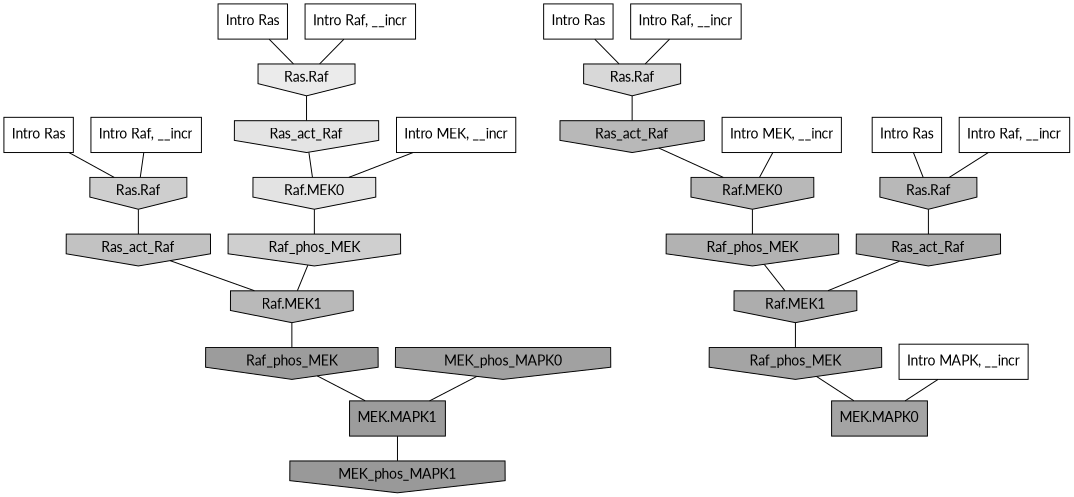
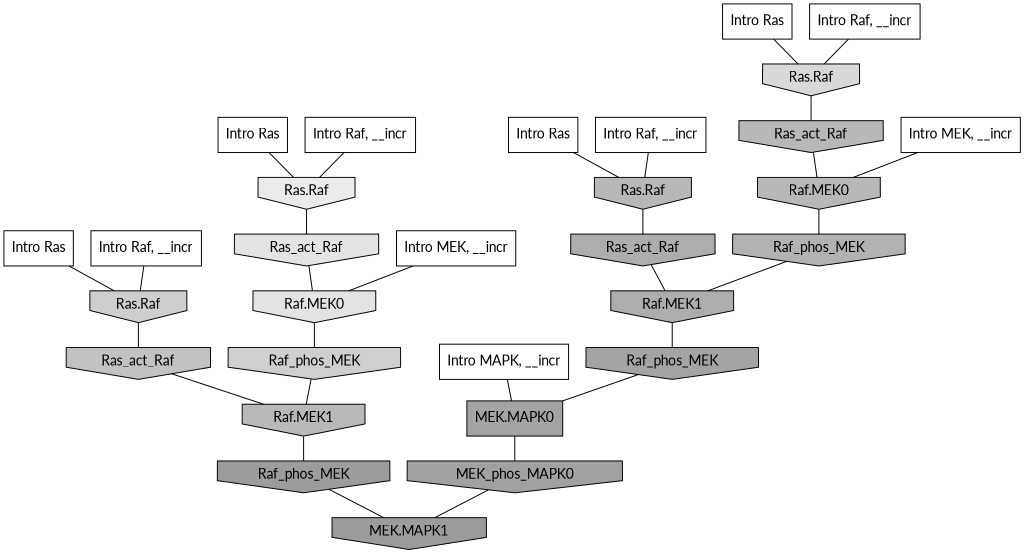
(397, 418) -> (409, 532)
none -> (515, 449)
(397, 475) -> none
